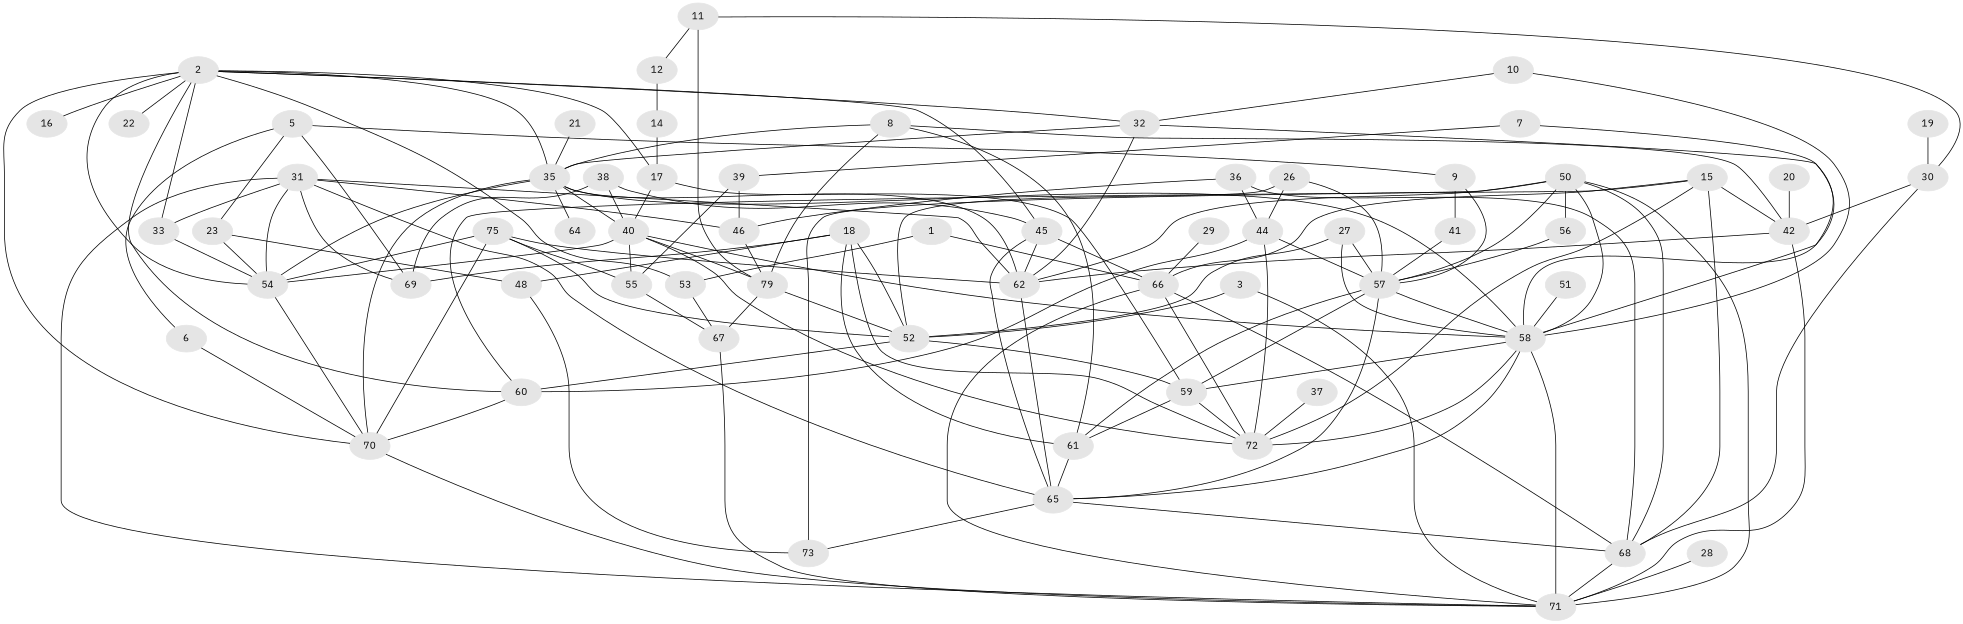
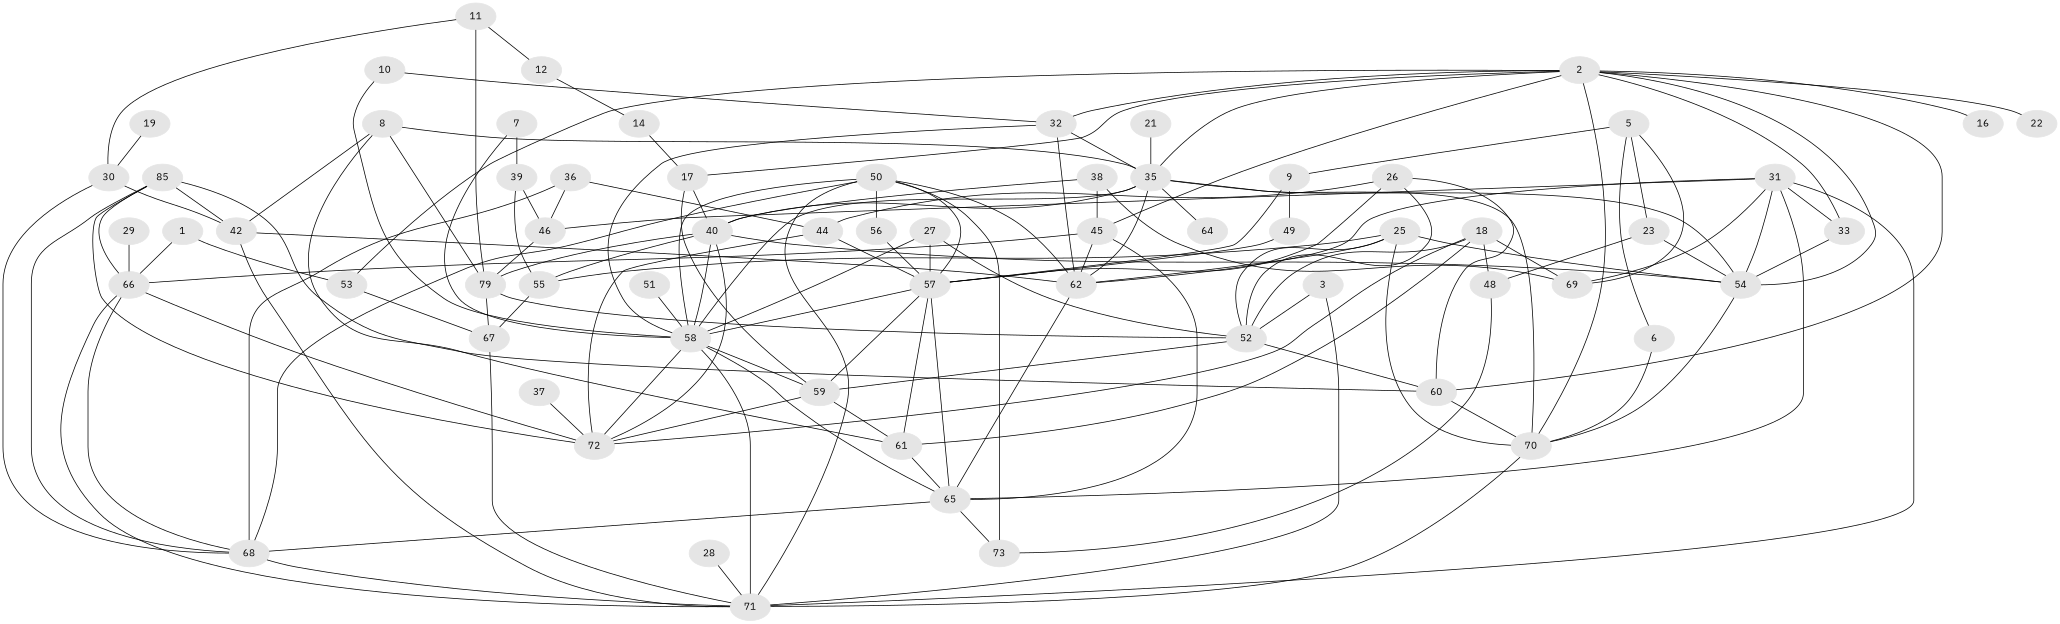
(1707, 178) -> (163, 178)
(1789, 178) -> none
(493, 231) -> (1400, 231)
(1455, 231) -> (1290, 231)
(922, 355) -> (1491, 258)
